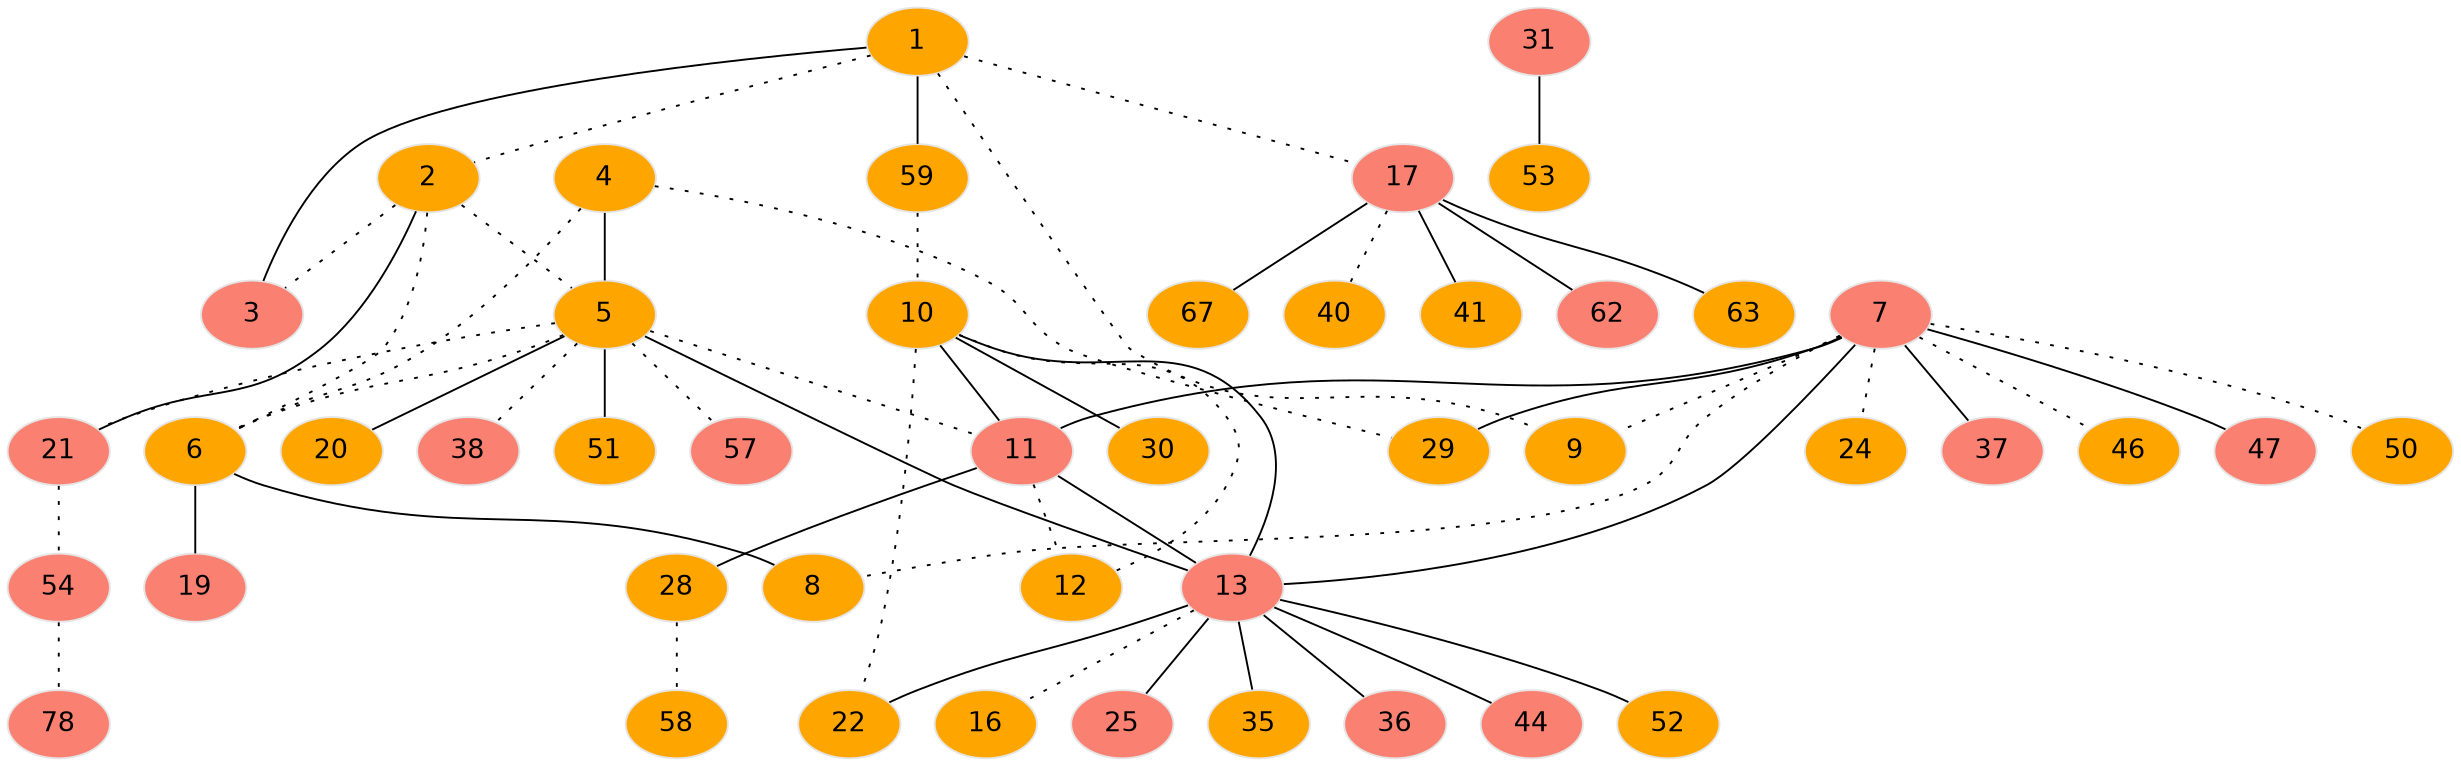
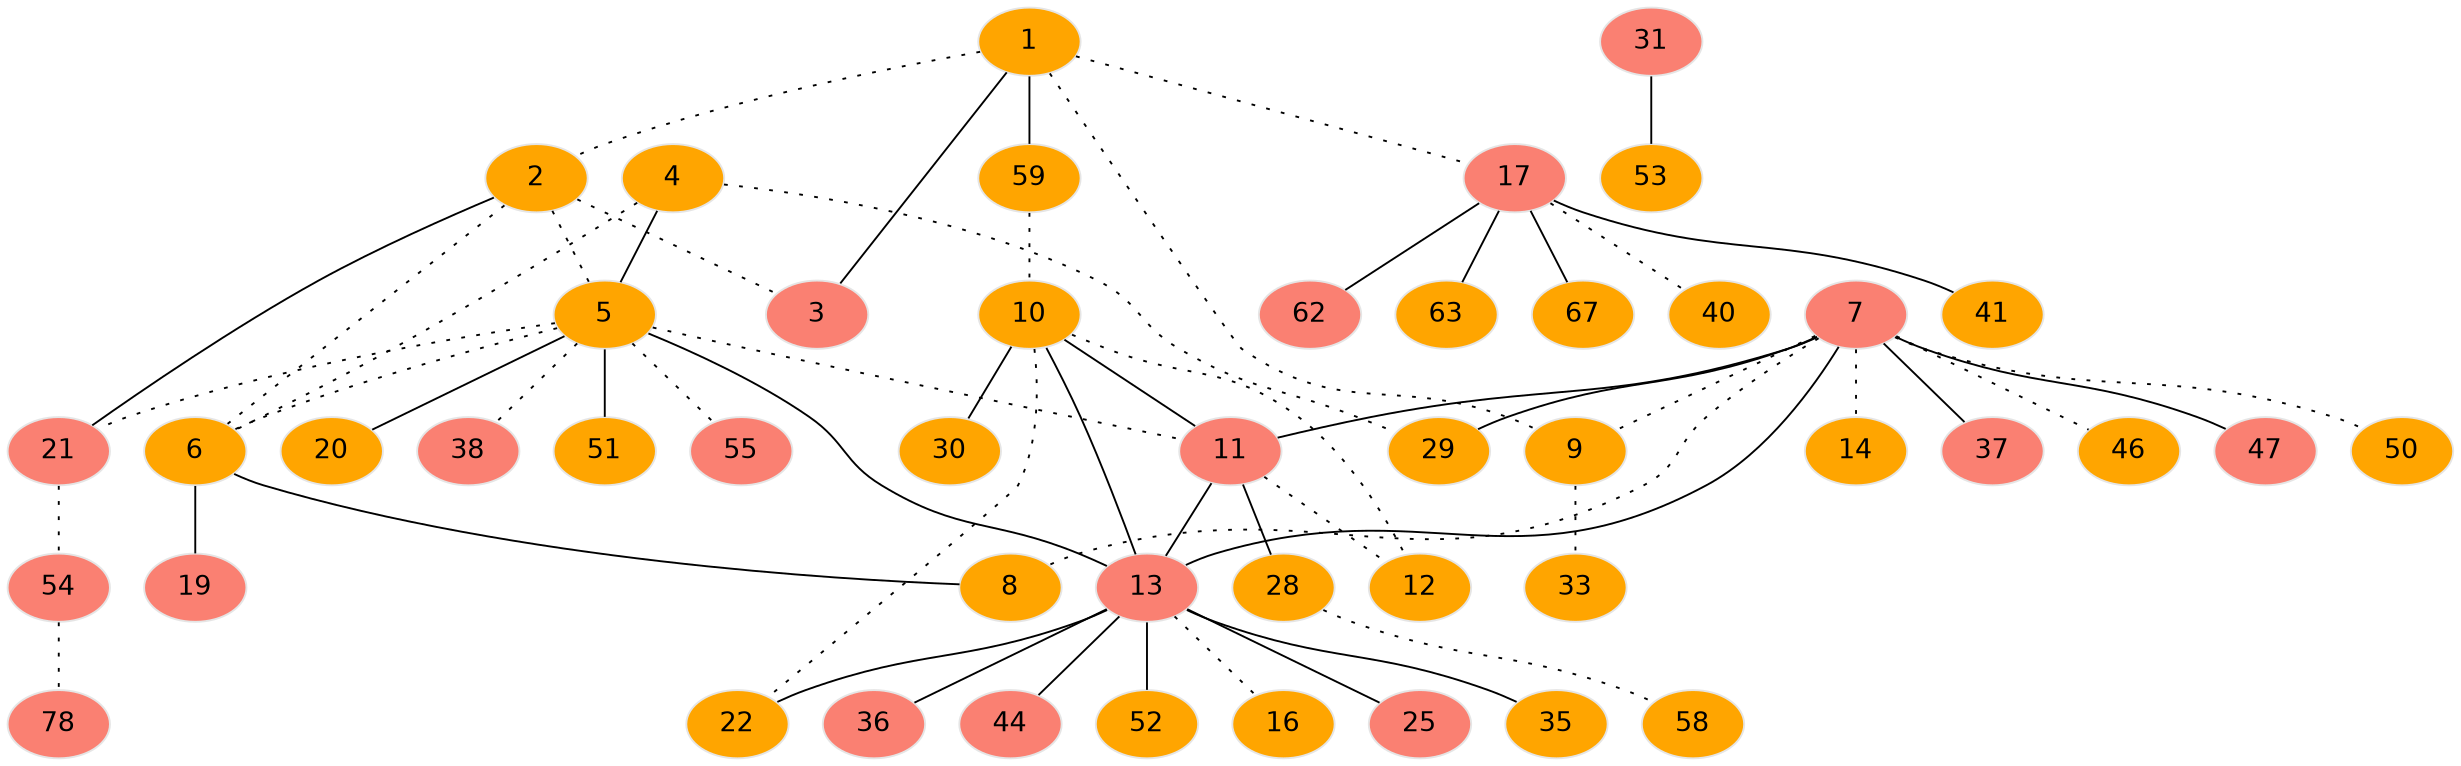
(741, 451) -> (741, 451)
(1856, 451) -> (1856, 451)
none -> (1575, 588)
